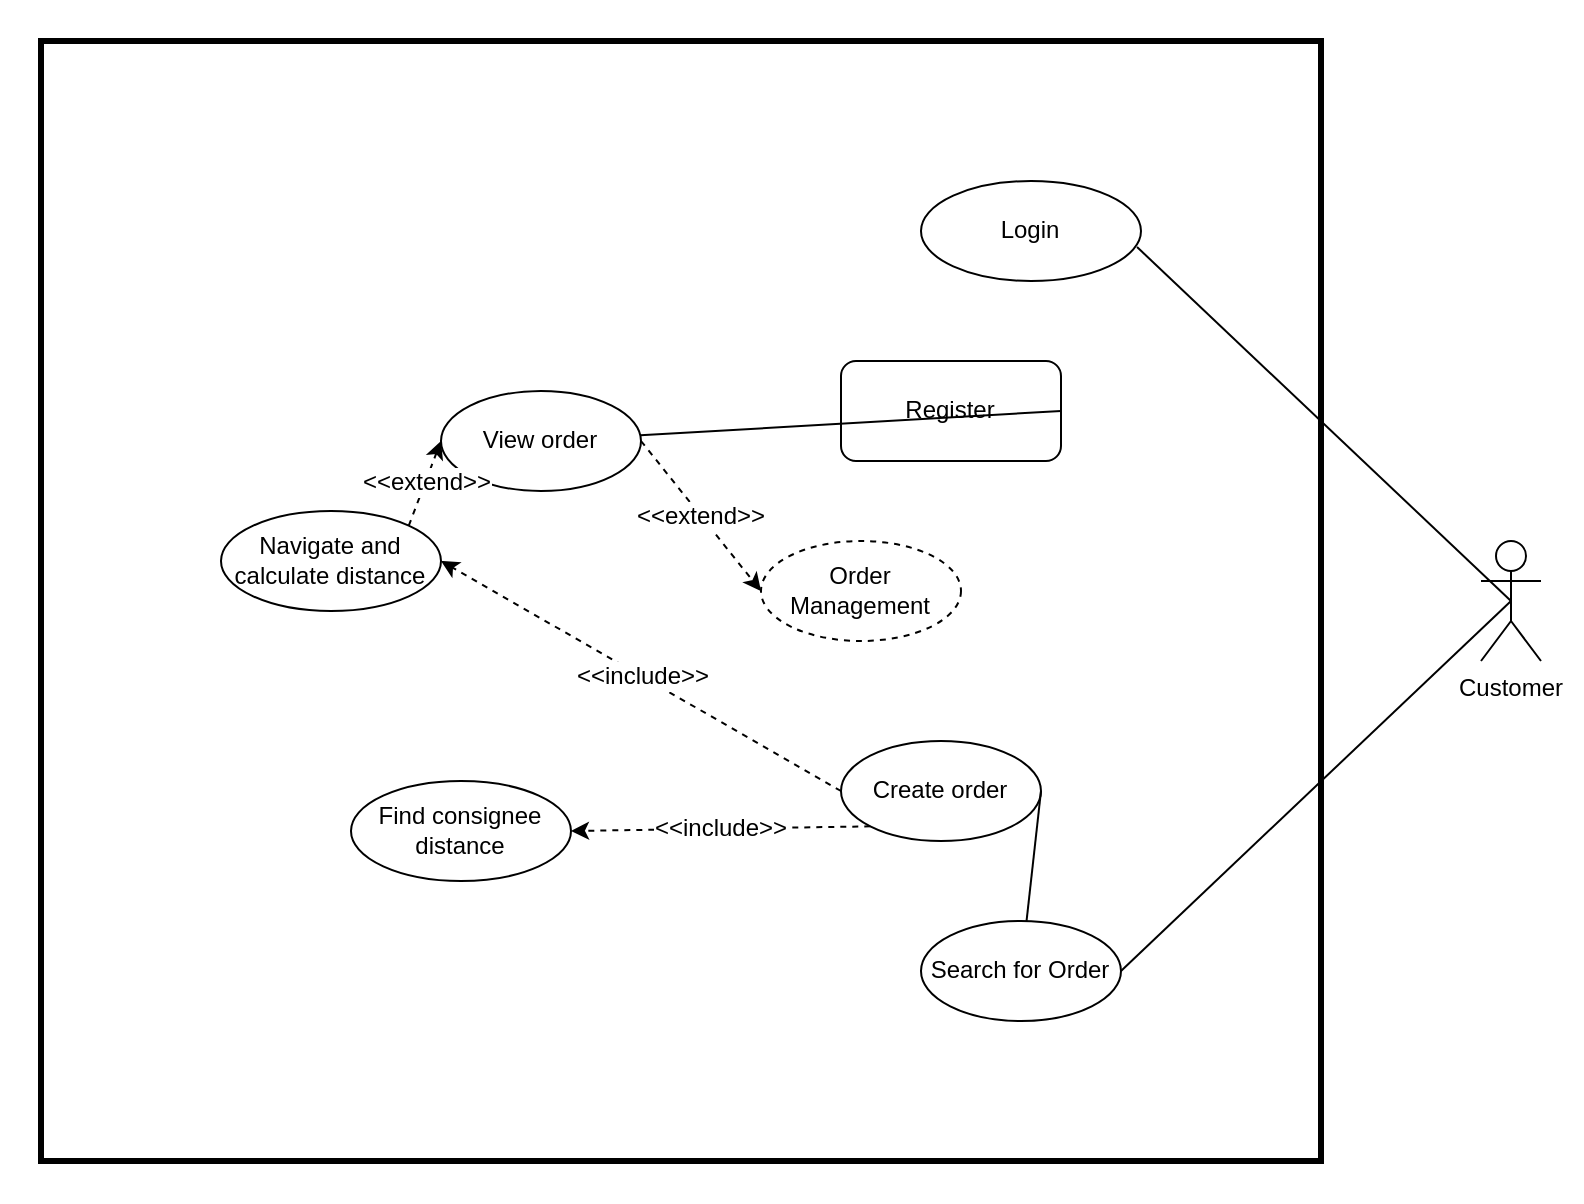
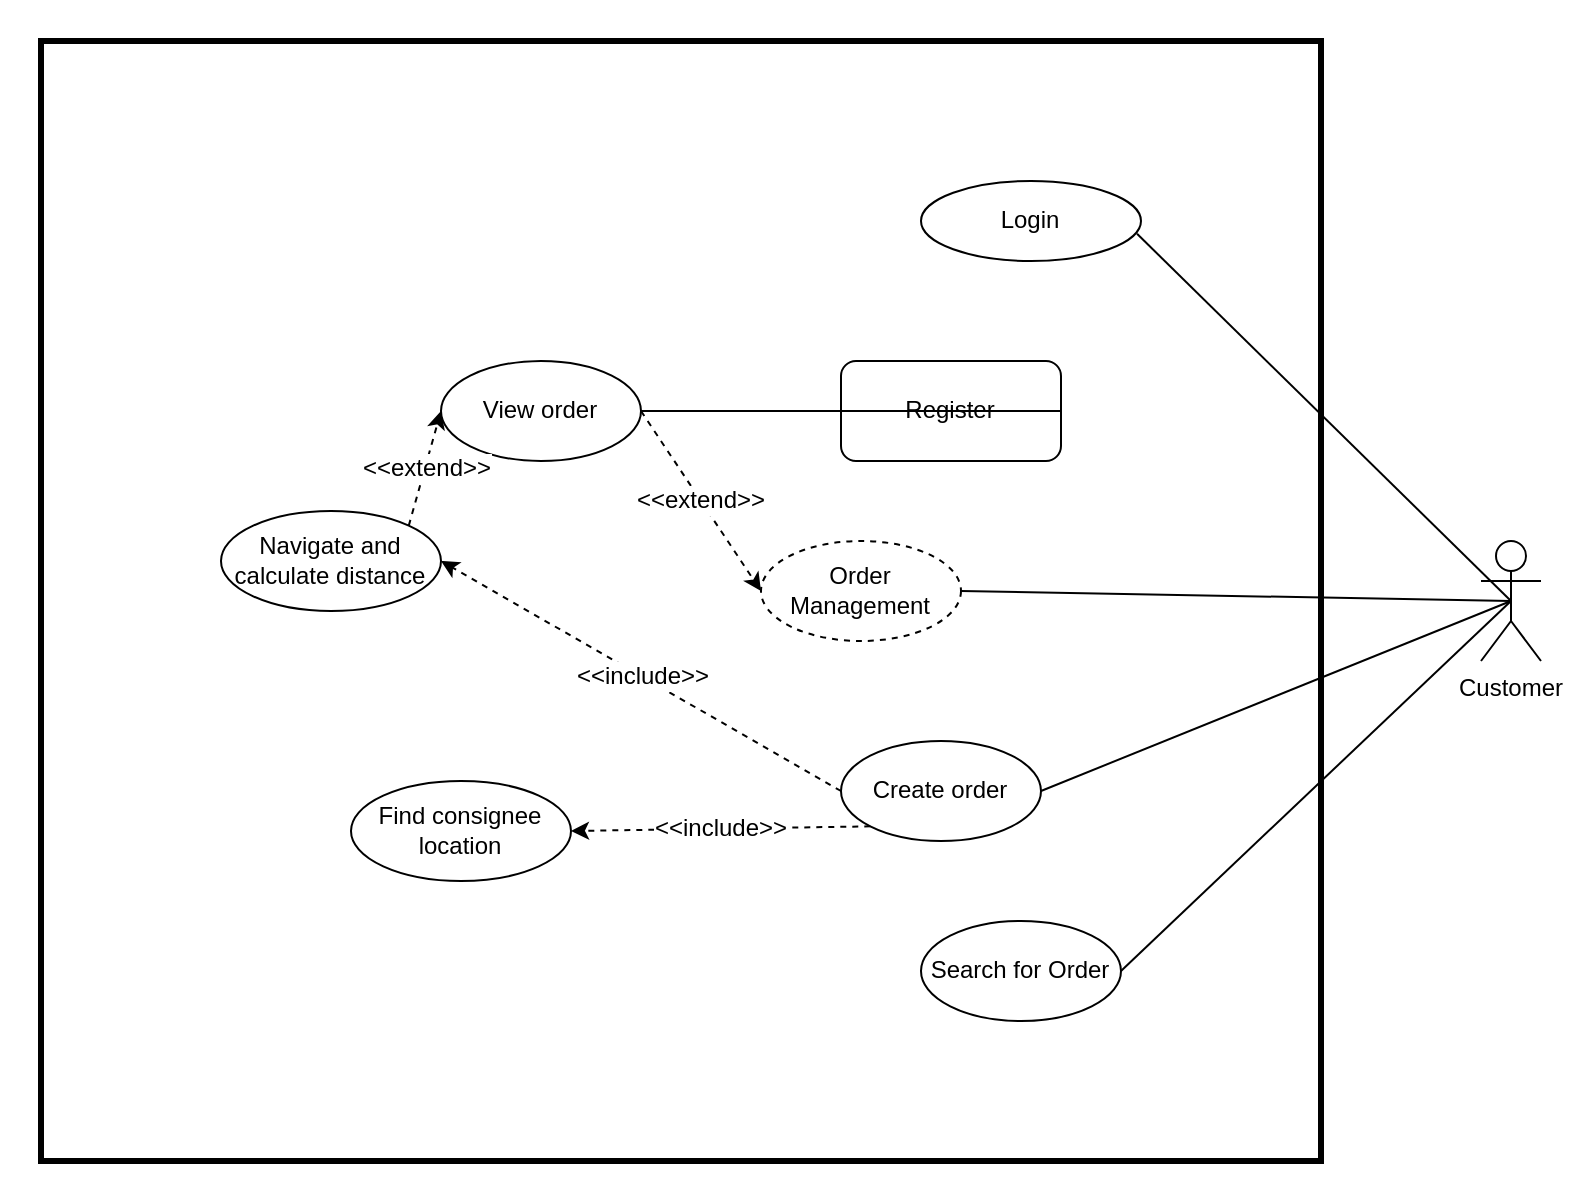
(1031, 231) -> (1031, 221)
(541, 441) -> (541, 411)
none -> (1232, 596)
(461, 831) -> (461, 831)
(1034, 856) -> (1272, 698)
